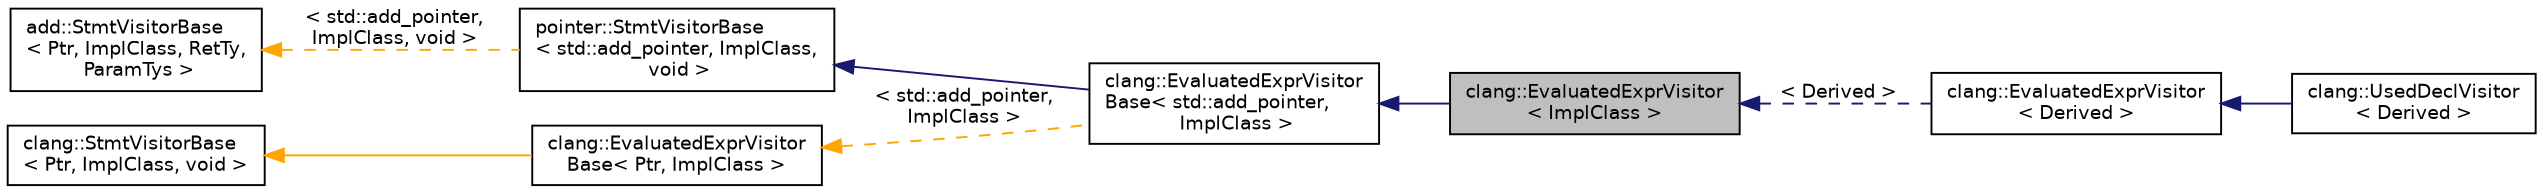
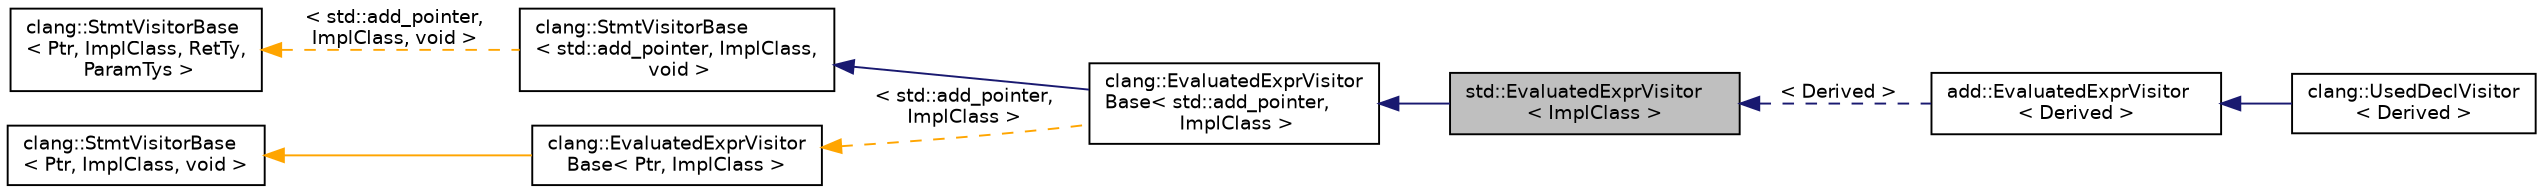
(136, 50) -> (136, 50)
(677, 50) -> (677, 50)
(1595, 104) -> (1595, 104)
(2076, 104) -> (2076, 104)
